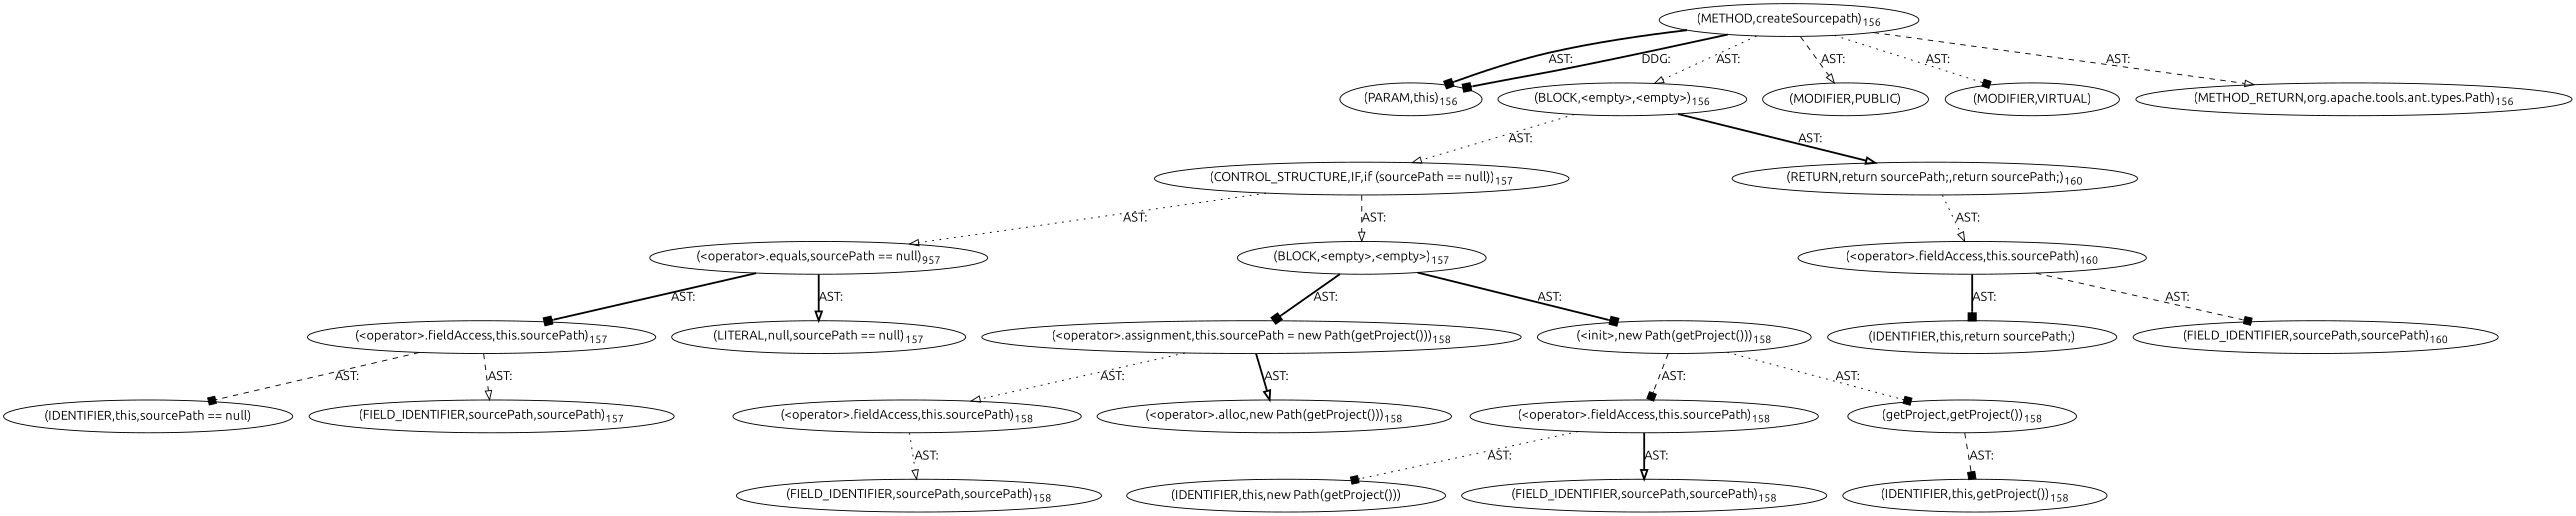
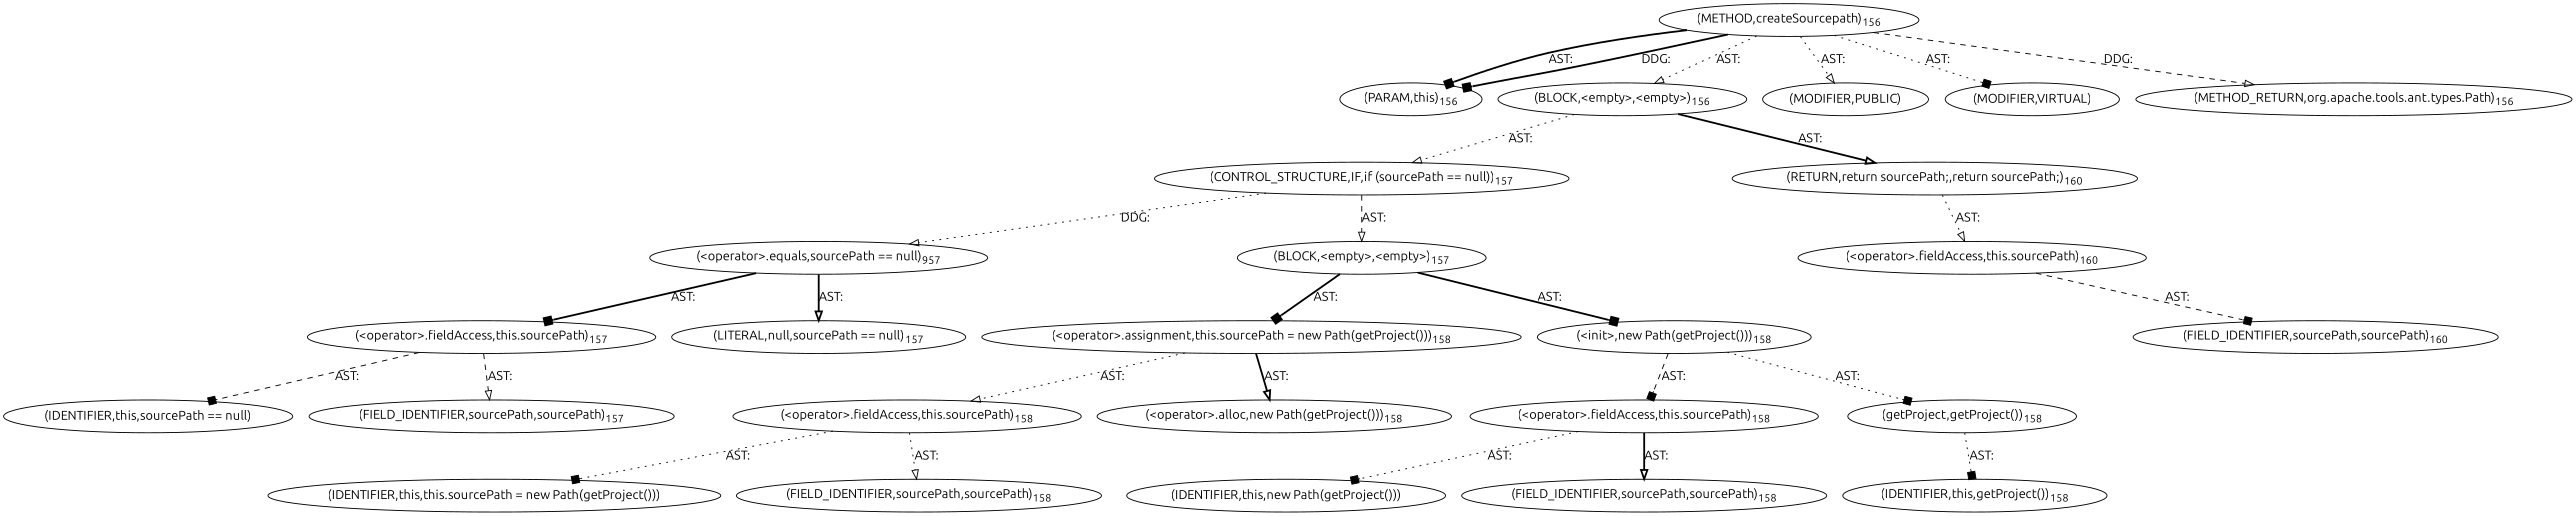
(1815, 56) -> (1815, 56)
(2120, 60) -> (2120, 60)
(1137, 218) -> (1137, 218)
(1972, 337) -> none
(1968, 451) -> (1968, 451)
none -> (494, 496)
